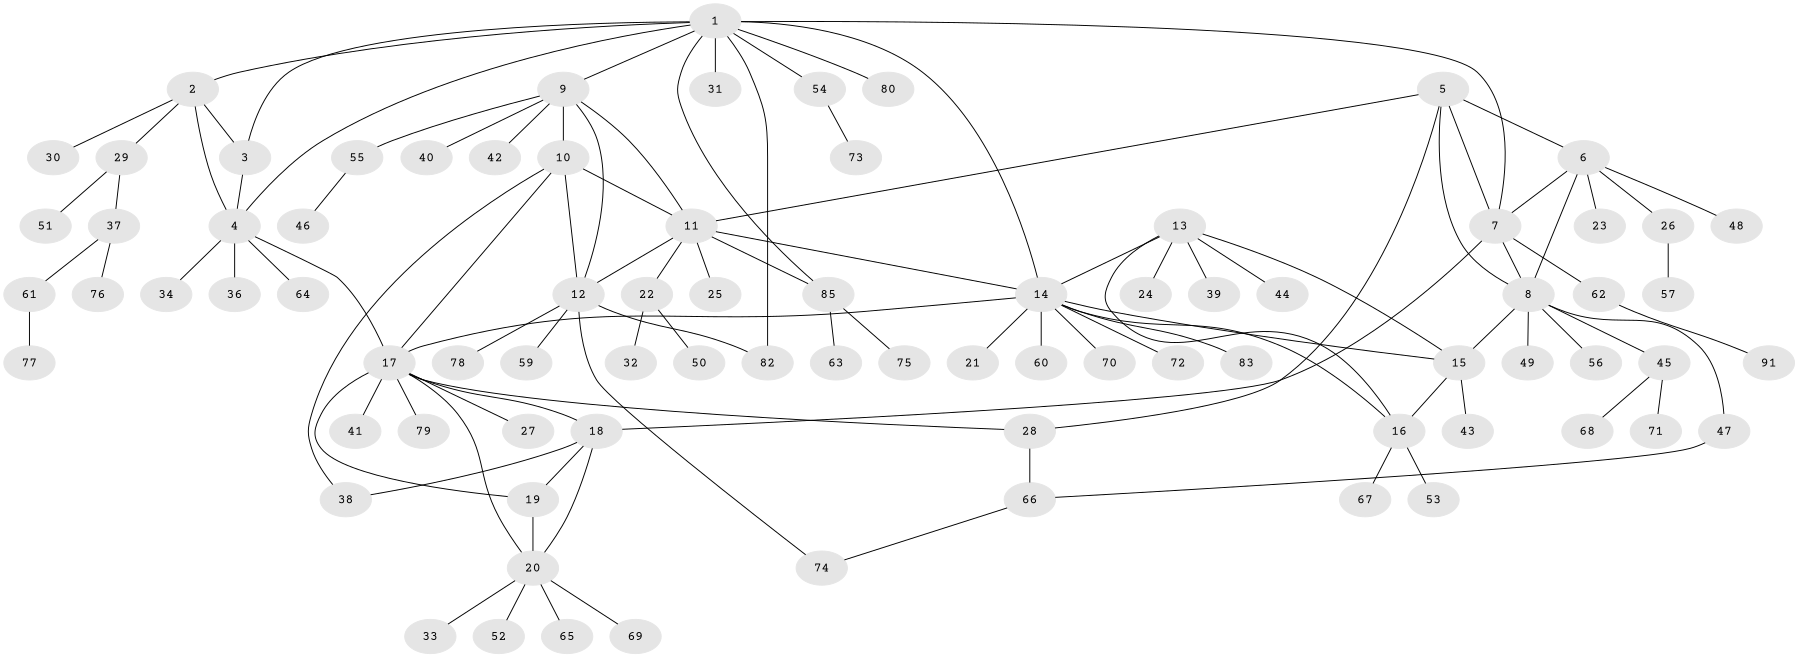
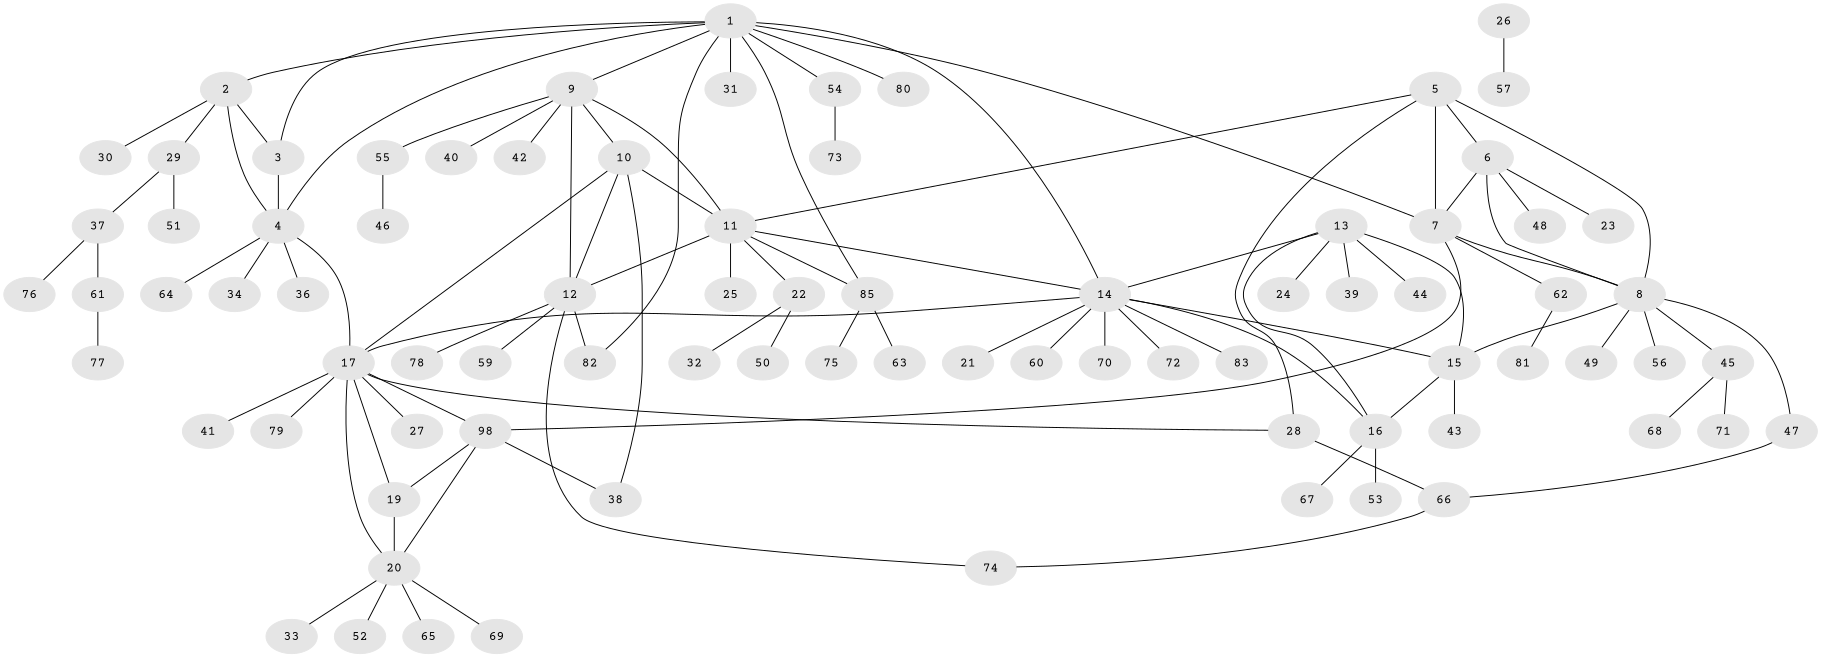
(1626, 192) -> none
(1769, 363) -> (1523, 363)
(597, 431) -> (485, 431)
